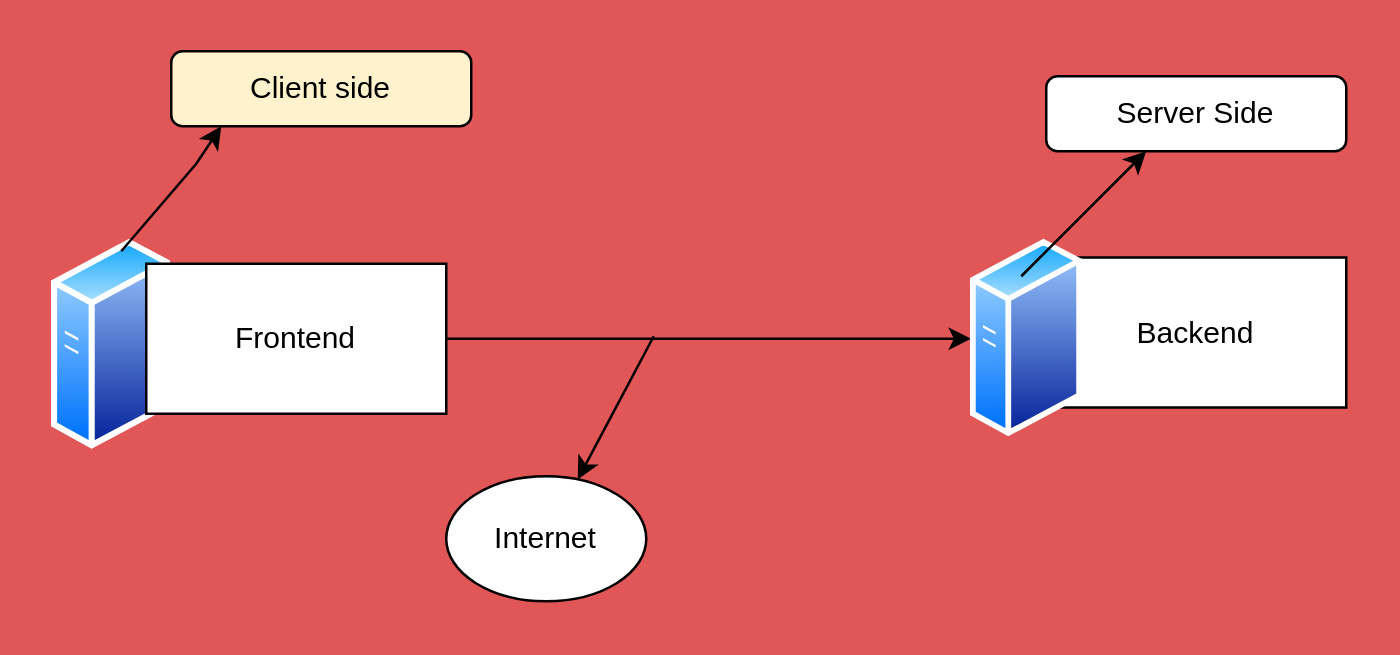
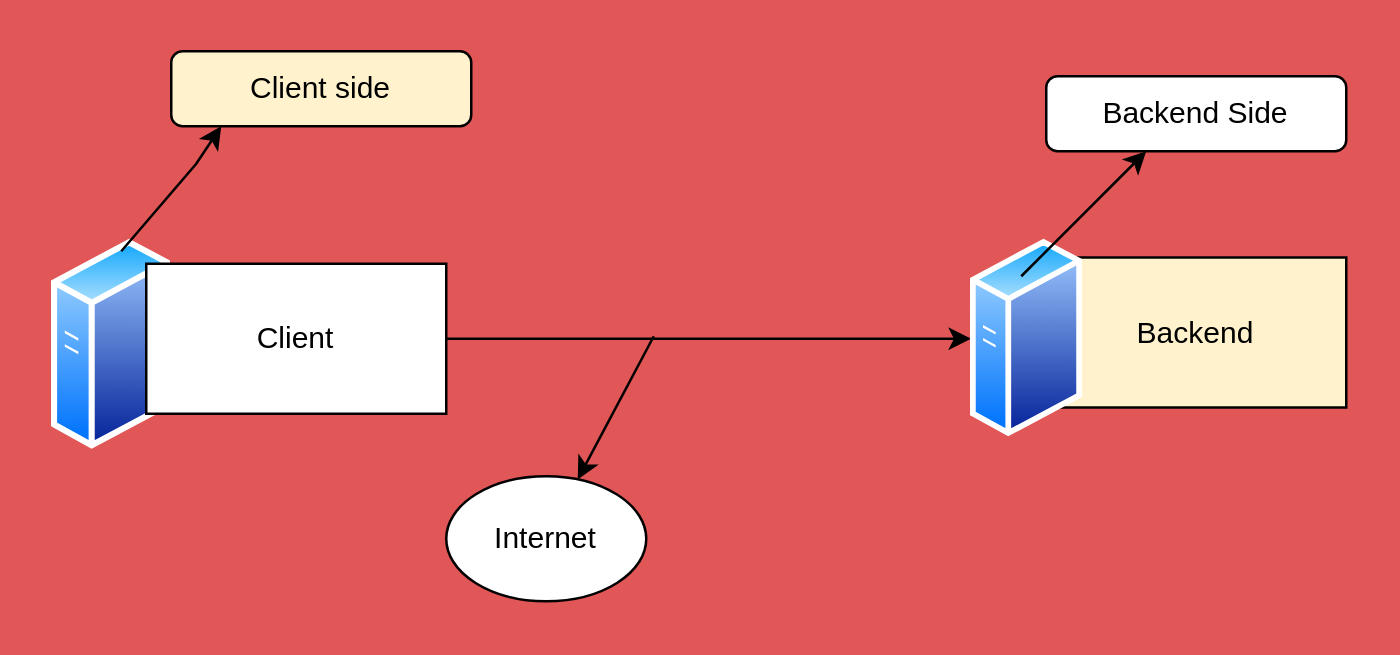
(1196, 114) -> (1196, 114)
(1196, 333) -> (1196, 333)
(296, 339) -> (296, 339)
